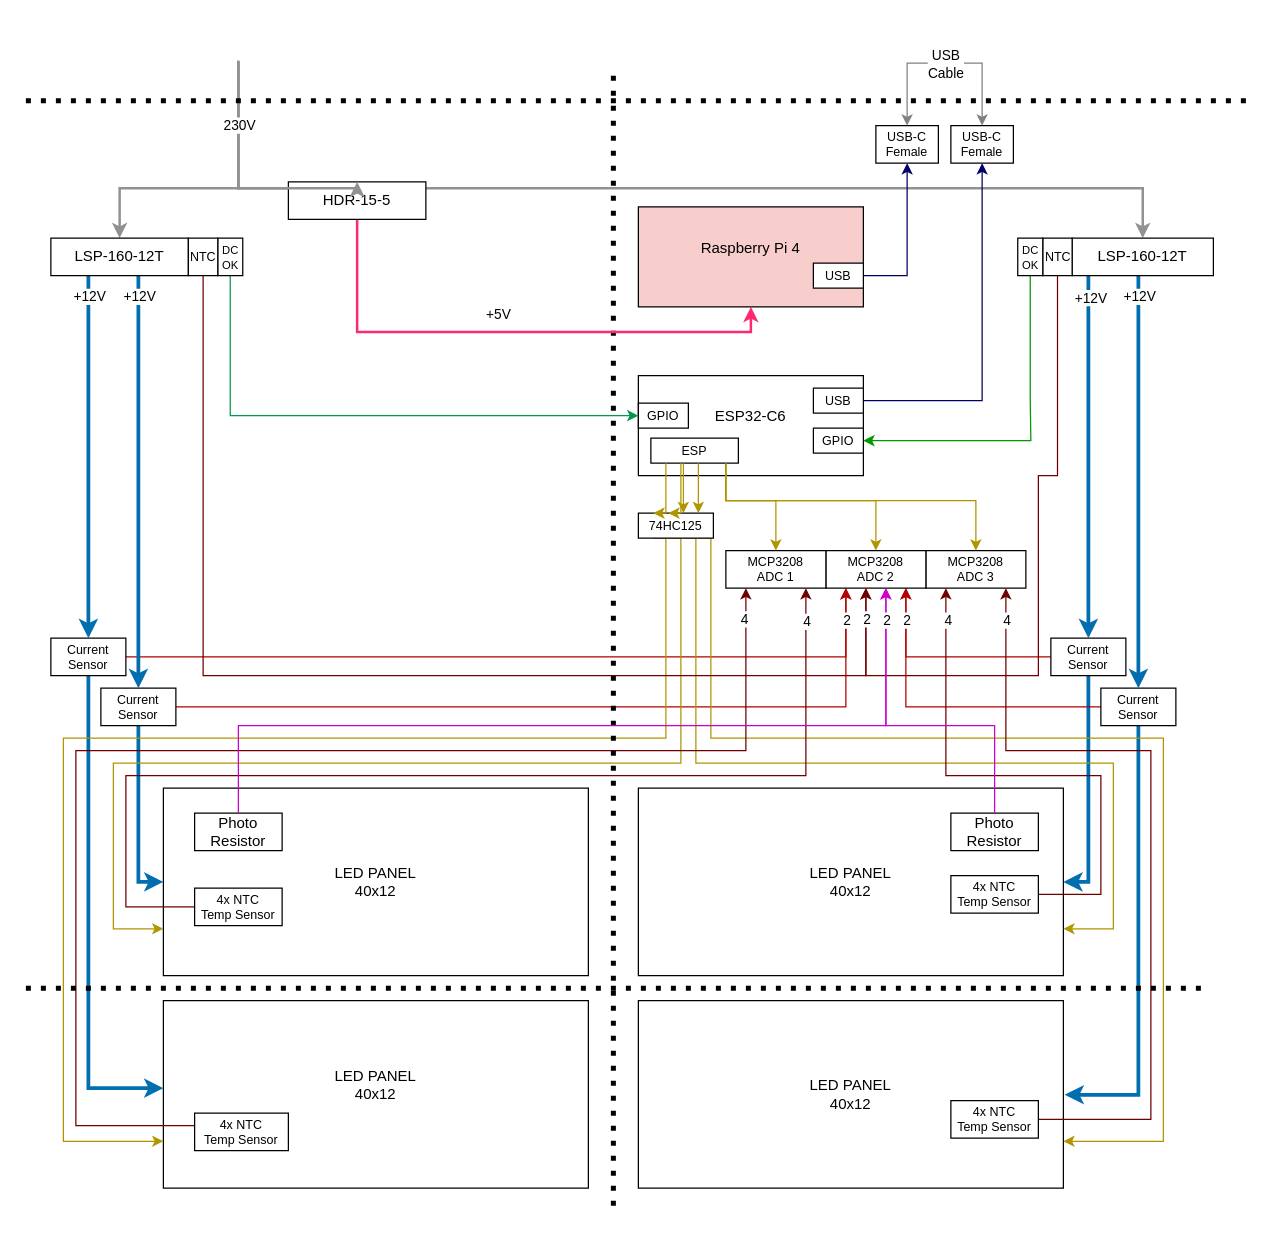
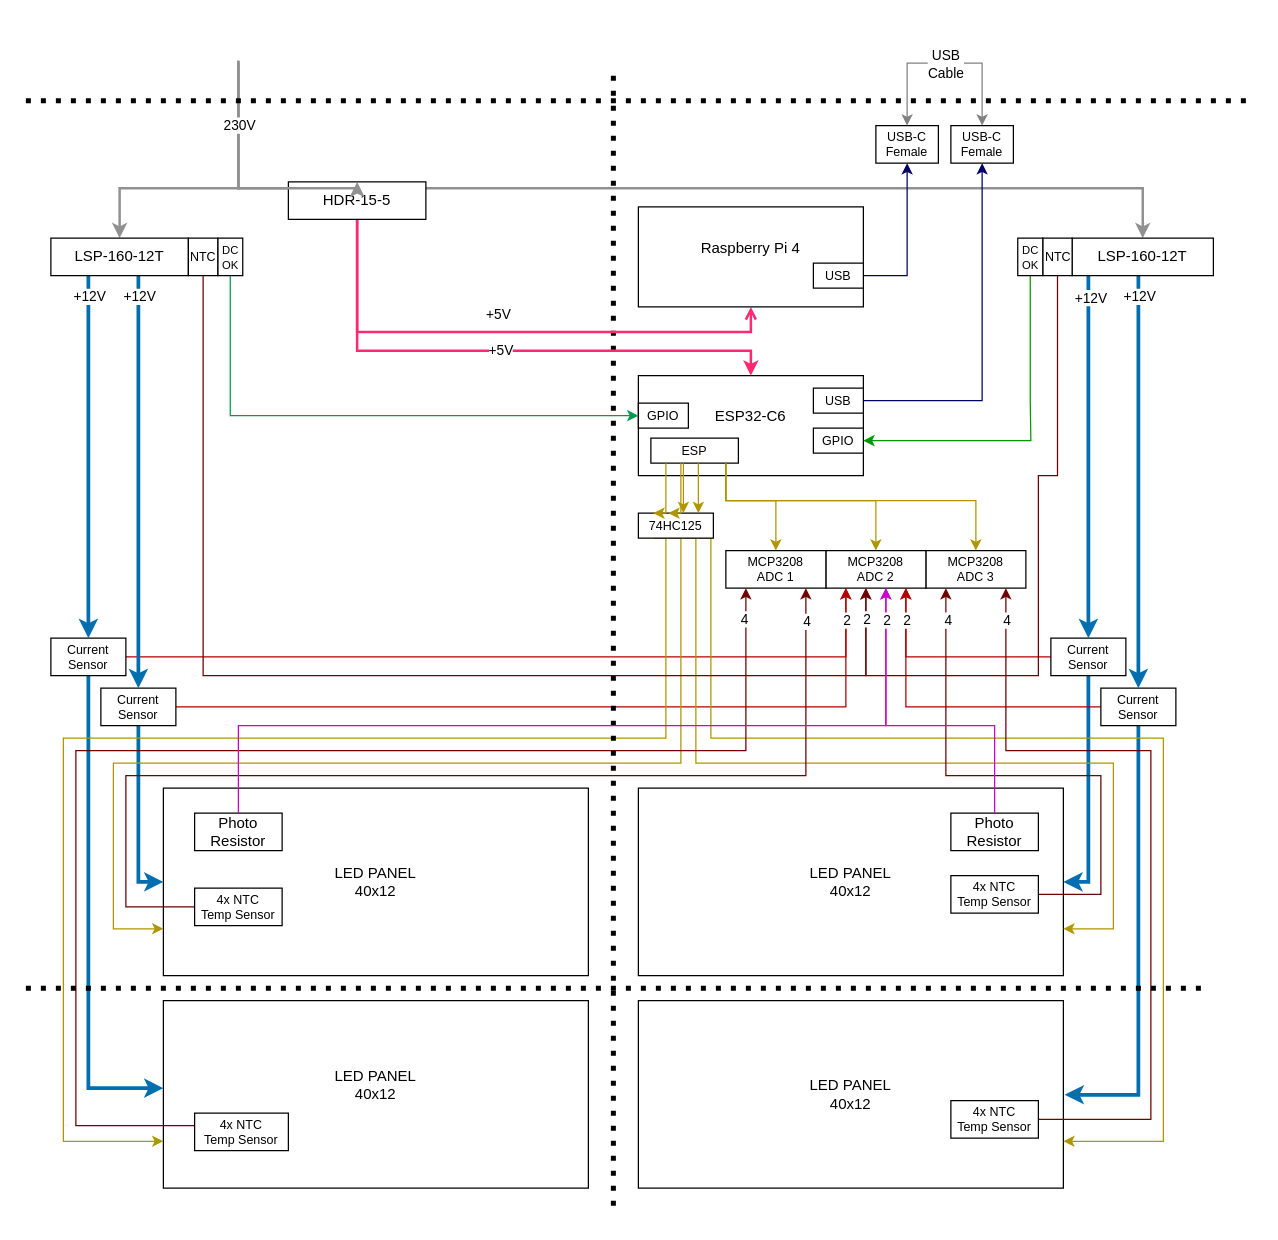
(751, 257) -> (751, 257)
(751, 319) -> (751, 318)
none -> (552, 351)
